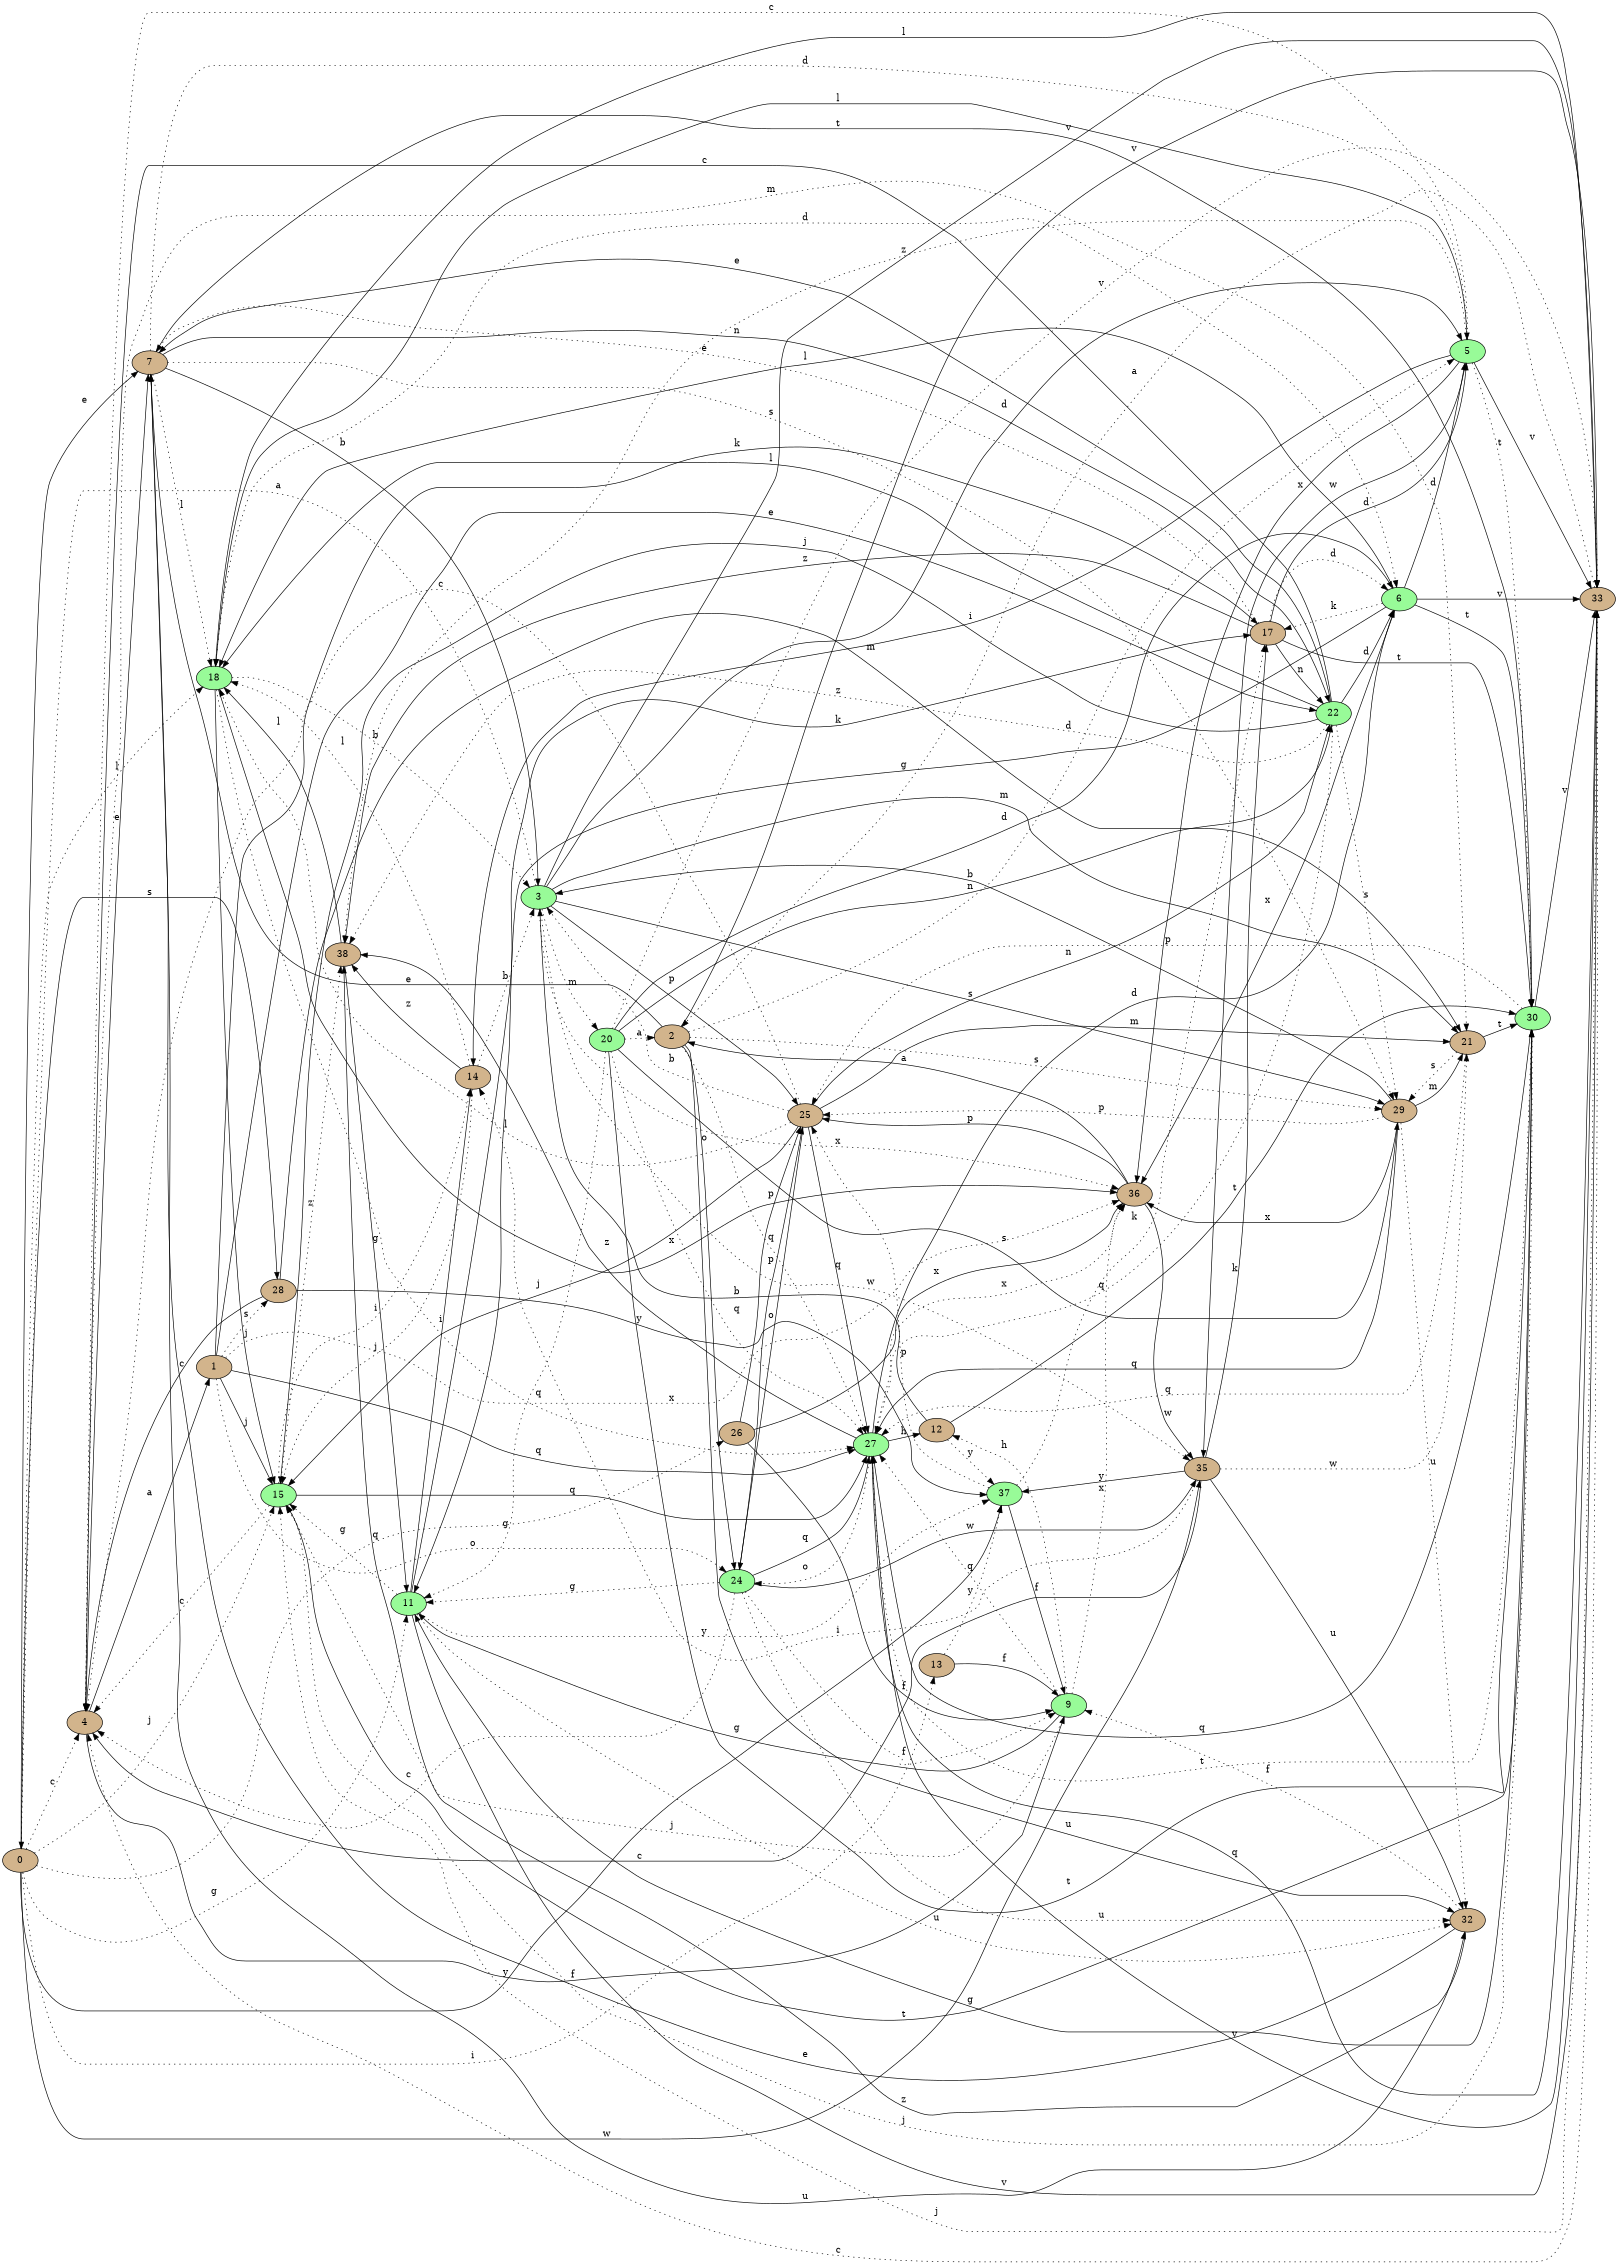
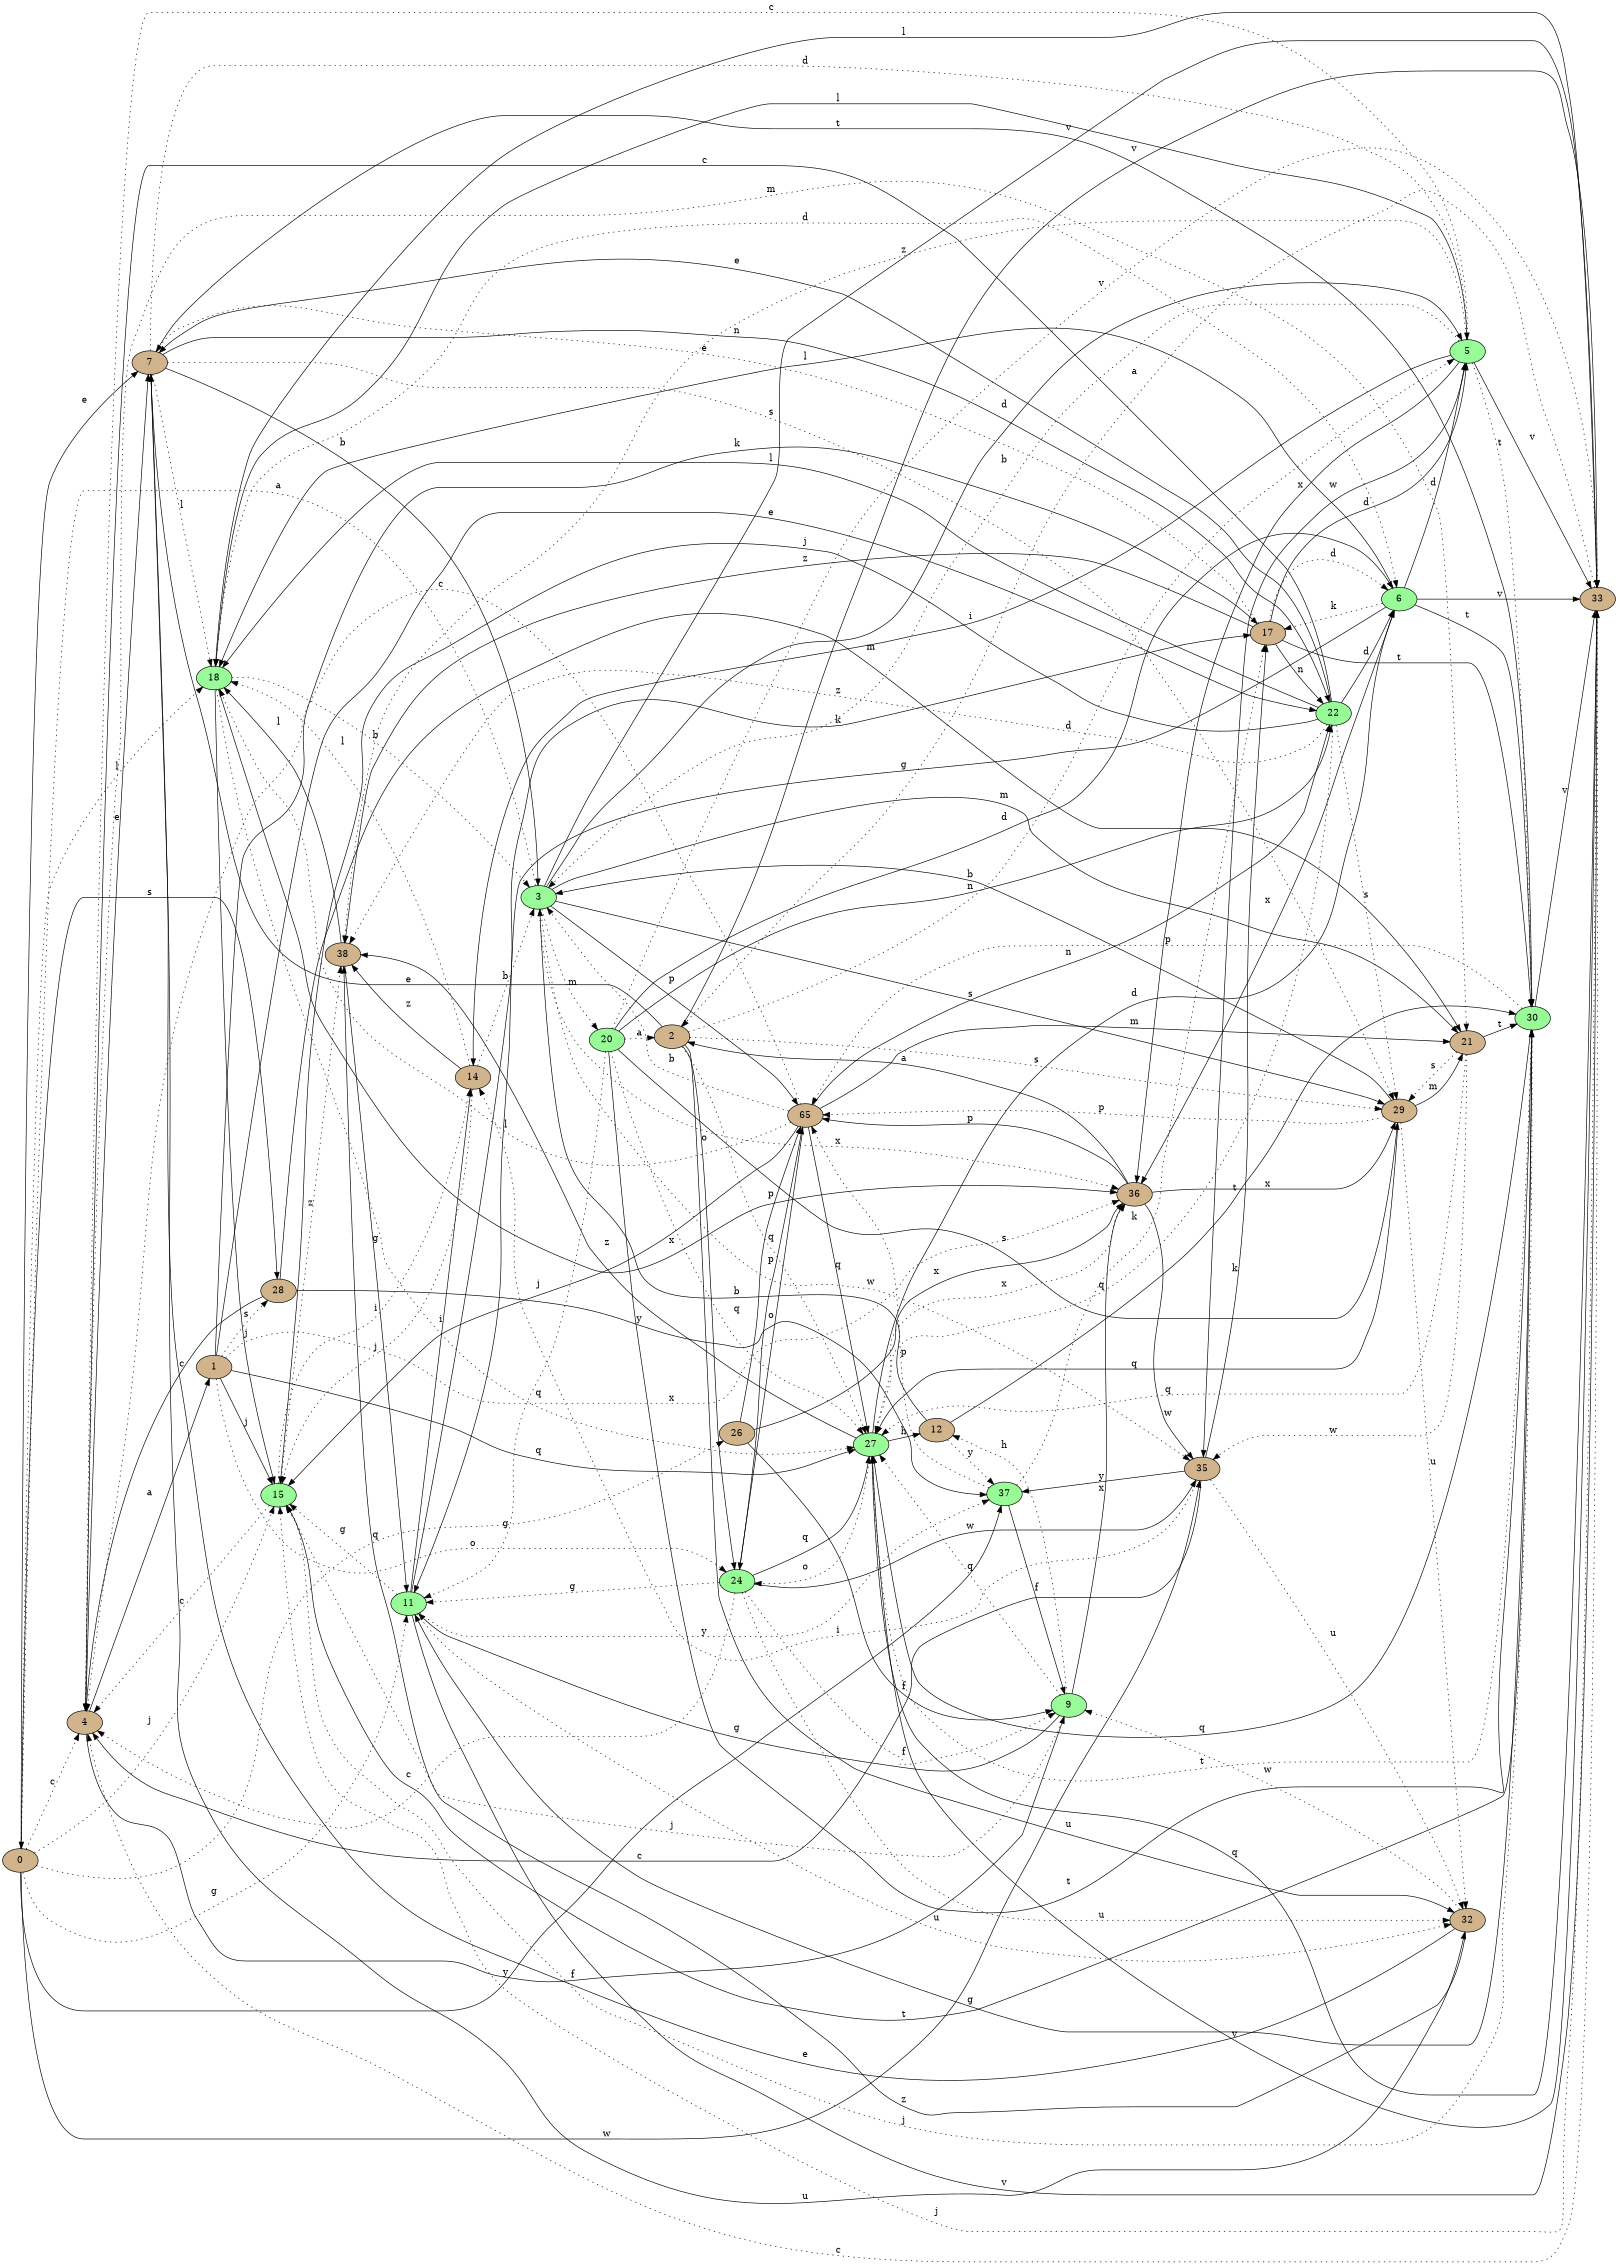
none -> (1000, 499)
(805, 1115) -> (805, 1115)
(1306, 1223) -> (1288, 1189)
(1450, 1366) -> (1454, 1355)
(1107, 1452) -> (1107, 1452)
(596, 1497) -> none
(937, 1665) -> none
(1346, 1685) -> (1346, 1685)
(1268, 1770) -> (1268, 1770)
